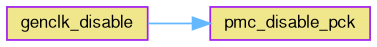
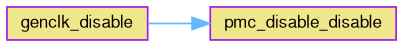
(290, 23) -> (303, 23)
